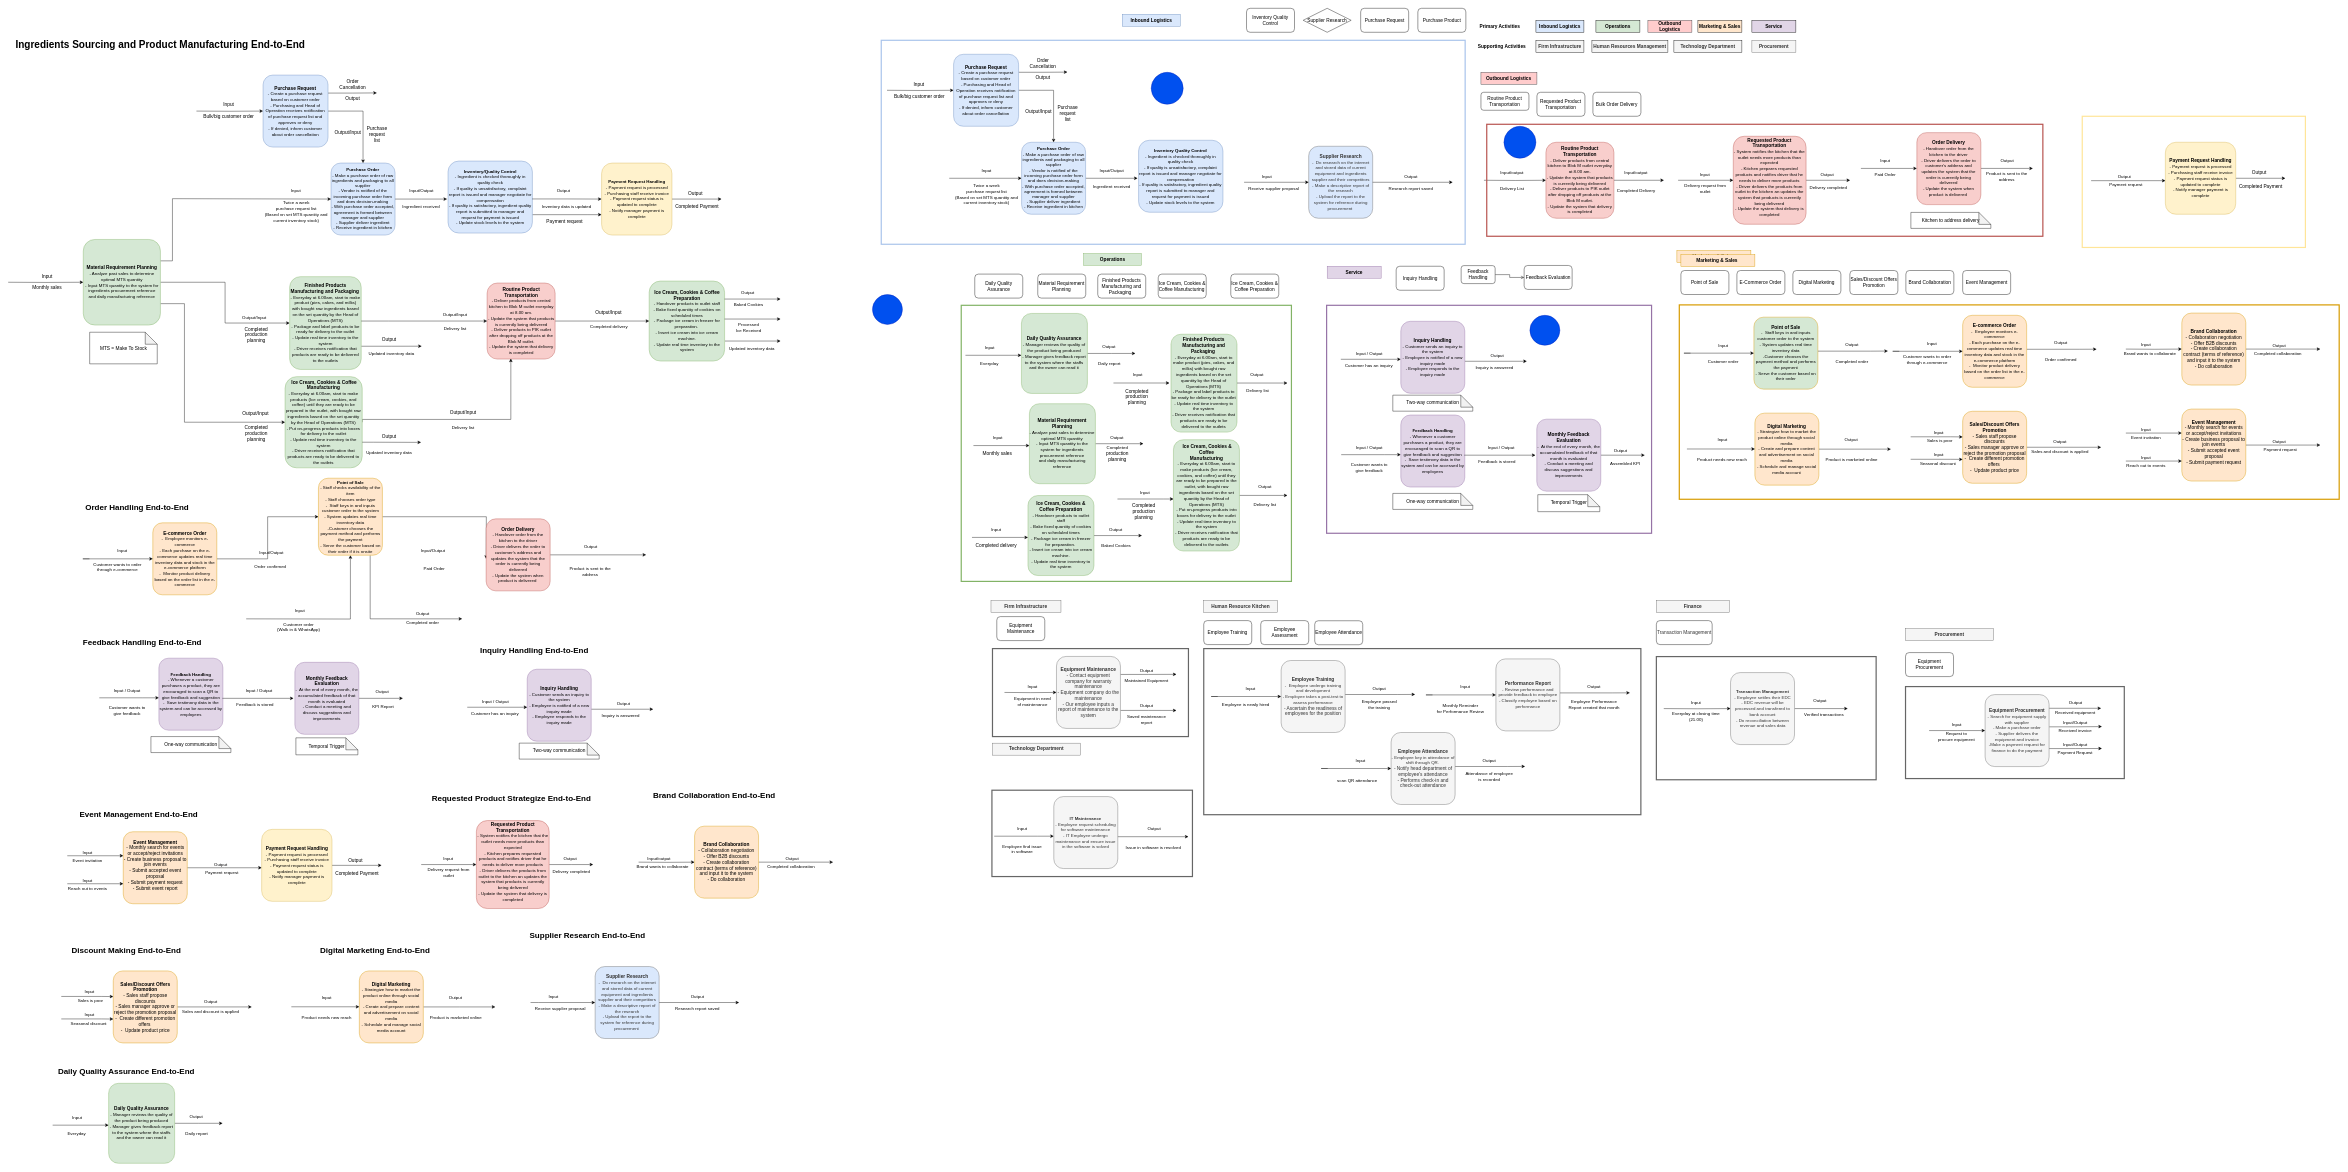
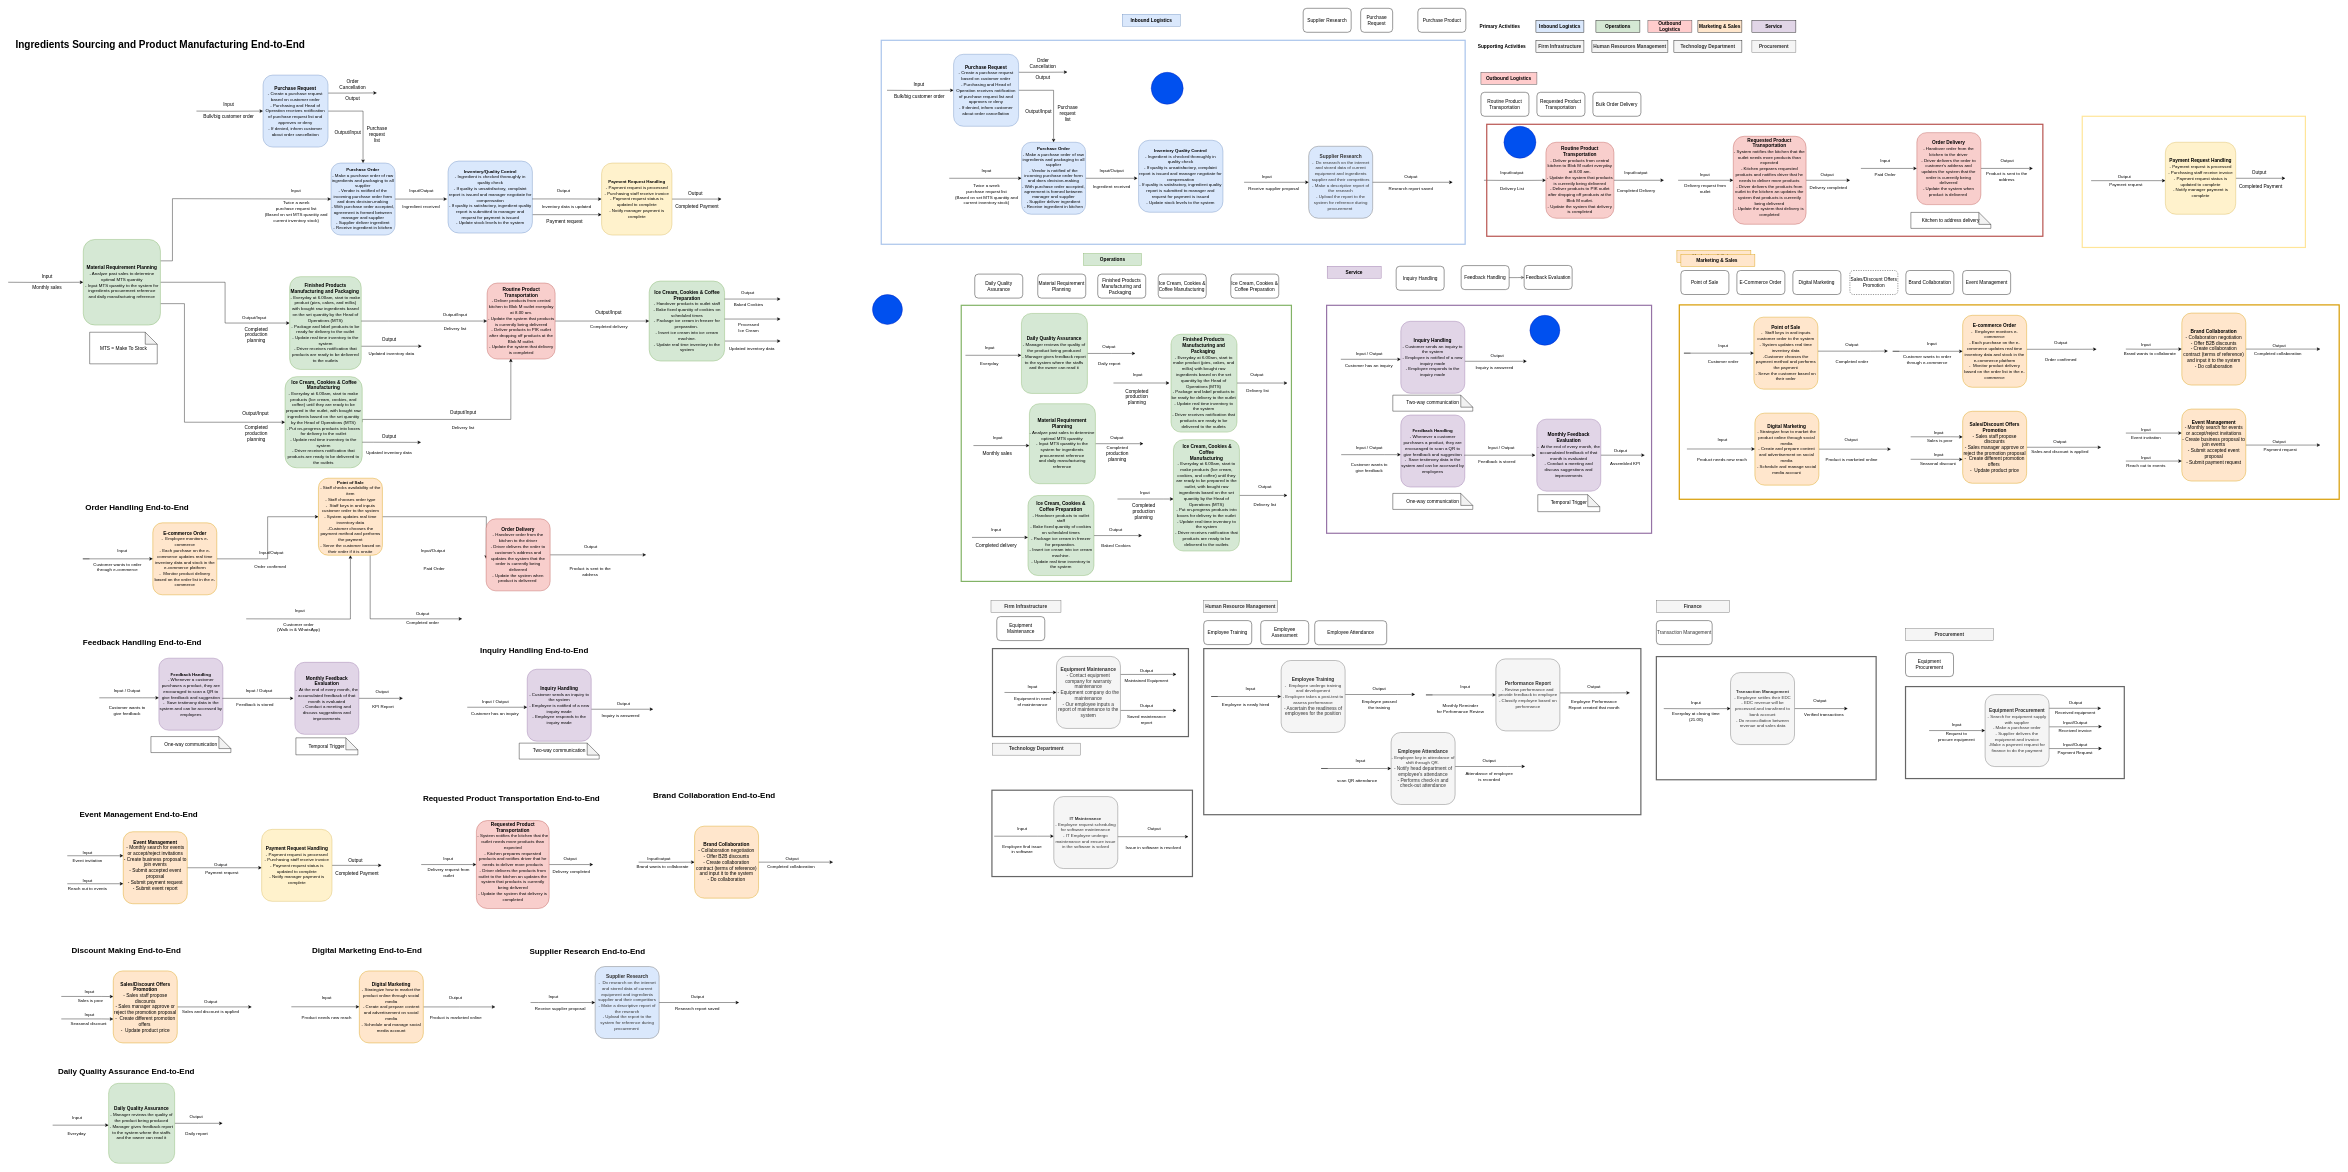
(1271, 20) -> none
(1327, 20) -> (1327, 20)
(1385, 20) -> (1377, 20)
(1505, 101) -> (1505, 104)
(1478, 275) -> (1485, 278)
(1874, 282) -> (1874, 282)
(749, 327) -> (749, 327)
(1786, 353) -> (1786, 353)
(1241, 607) -> (1241, 607)
(1339, 633) -> (1351, 633)
(512, 798) -> (512, 798)
(587, 935) -> (587, 951)
(375, 950) -> (367, 950)
